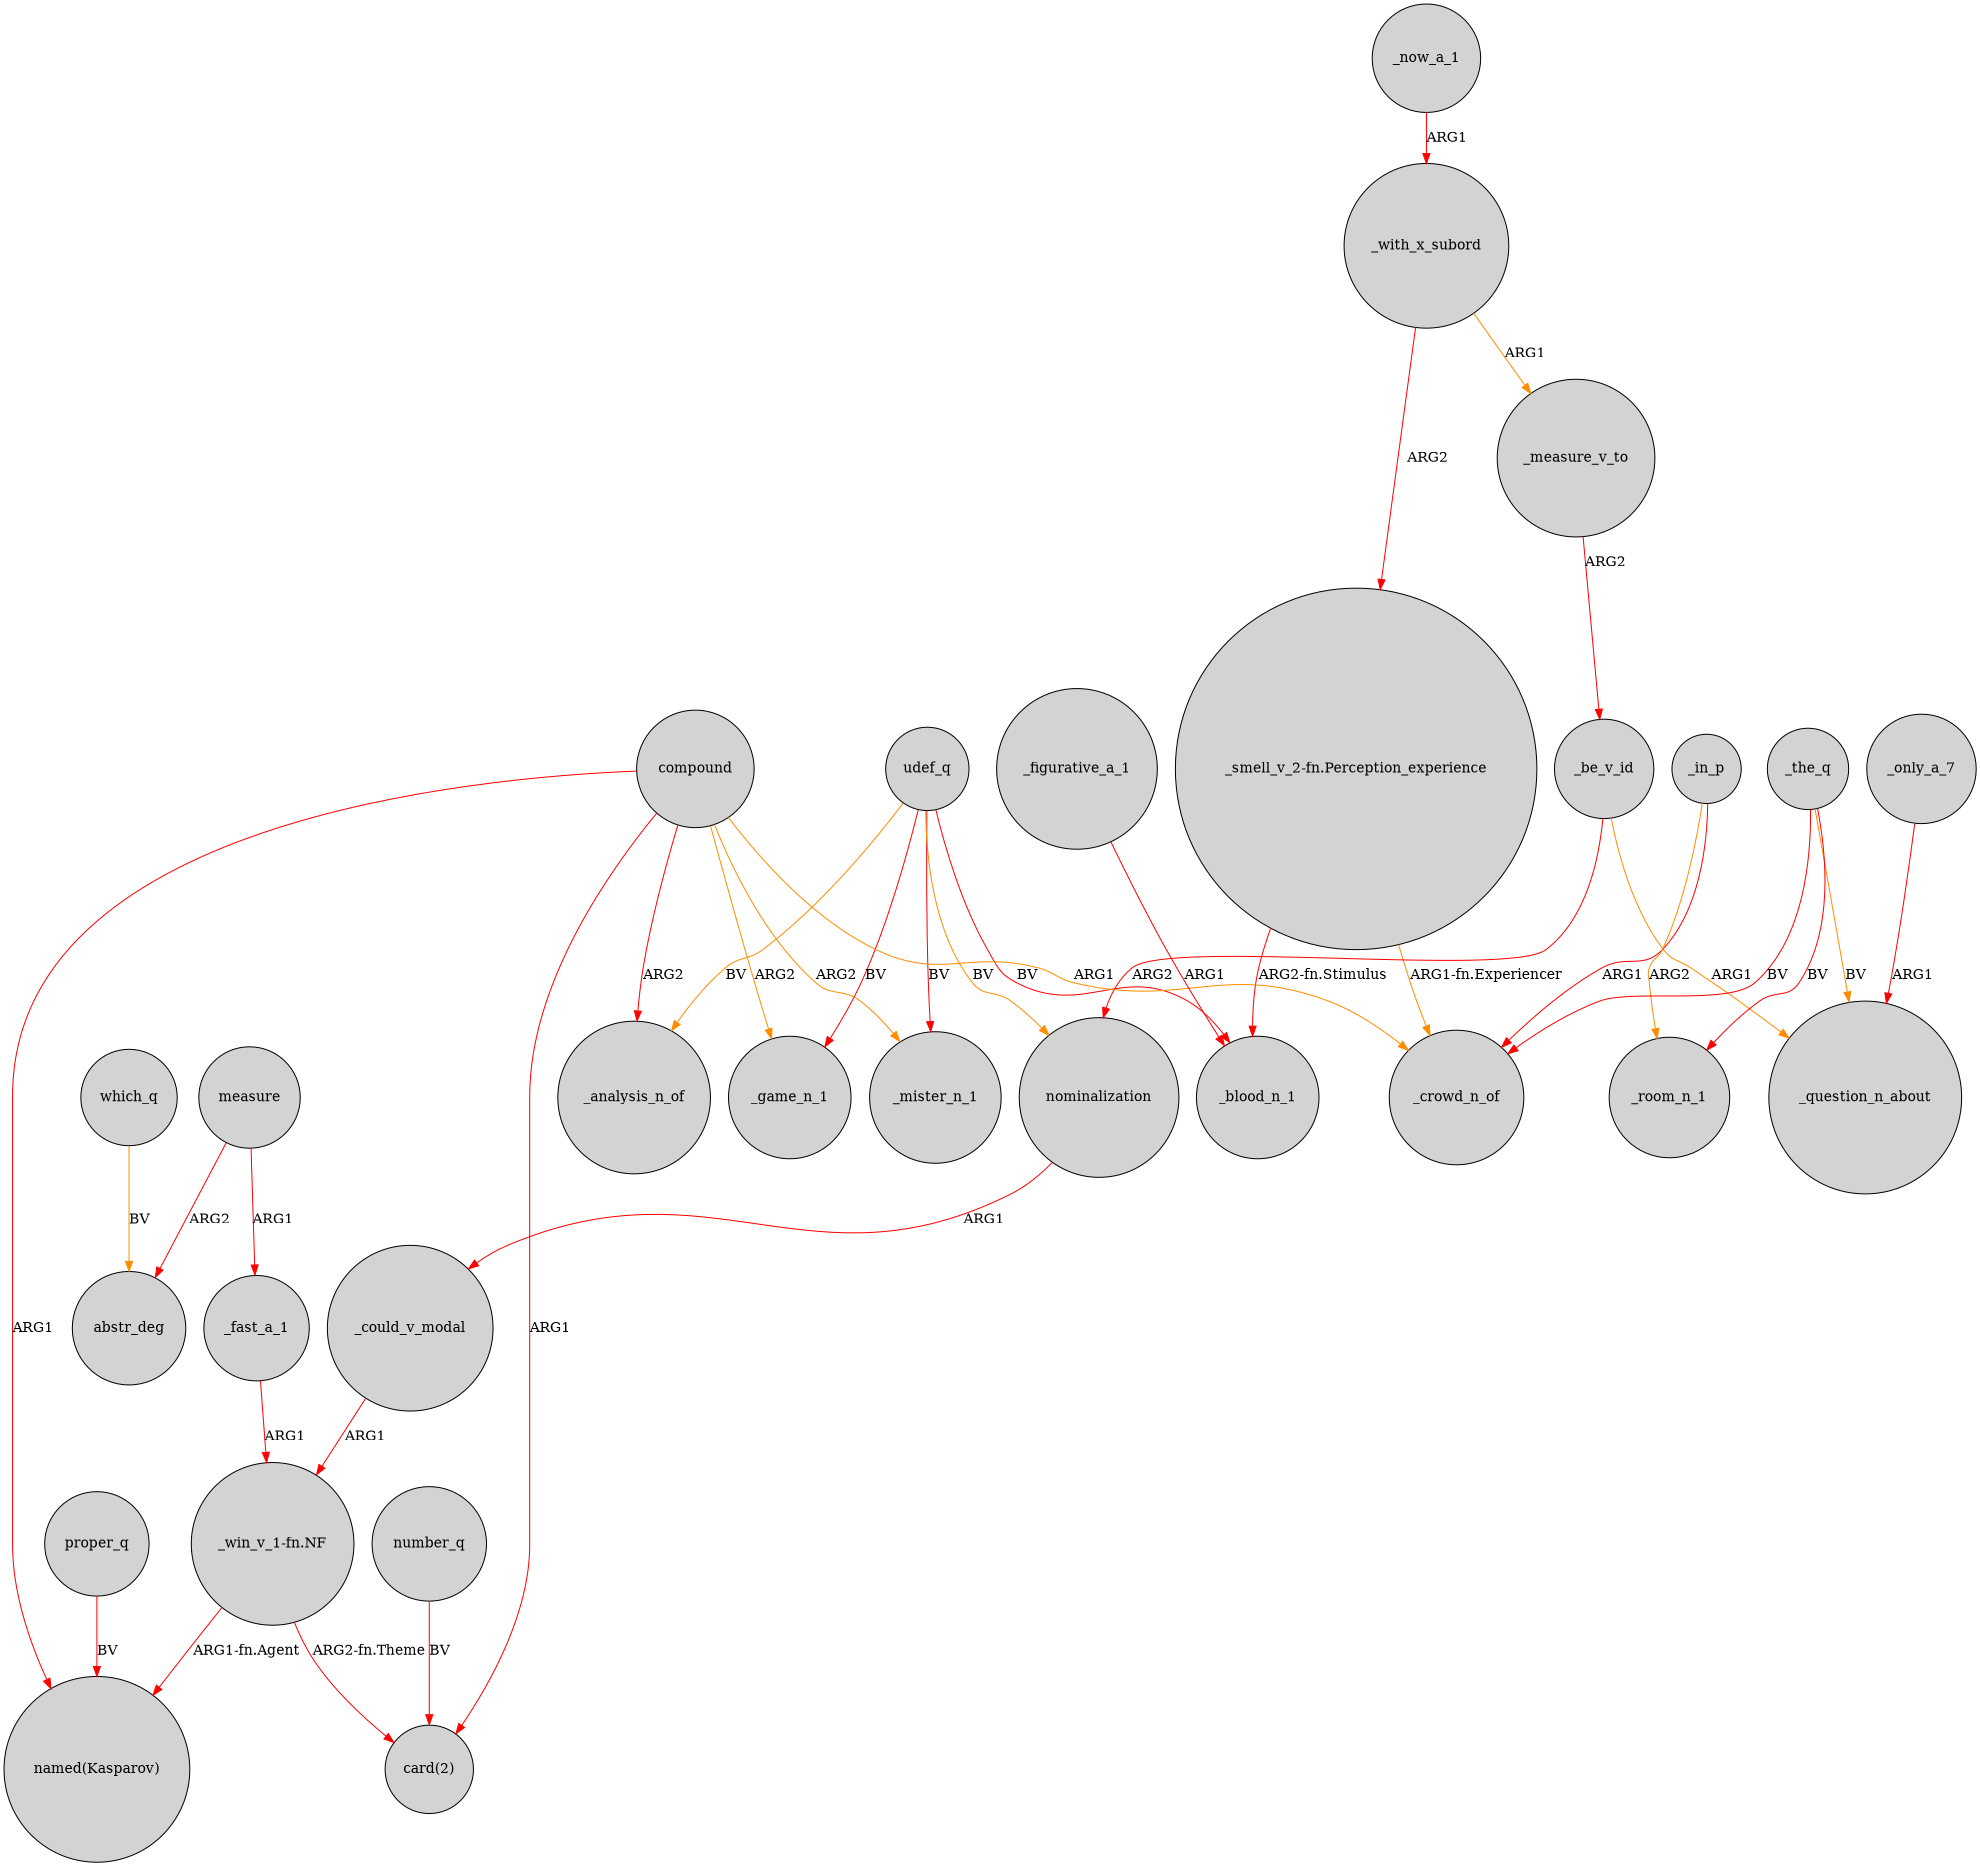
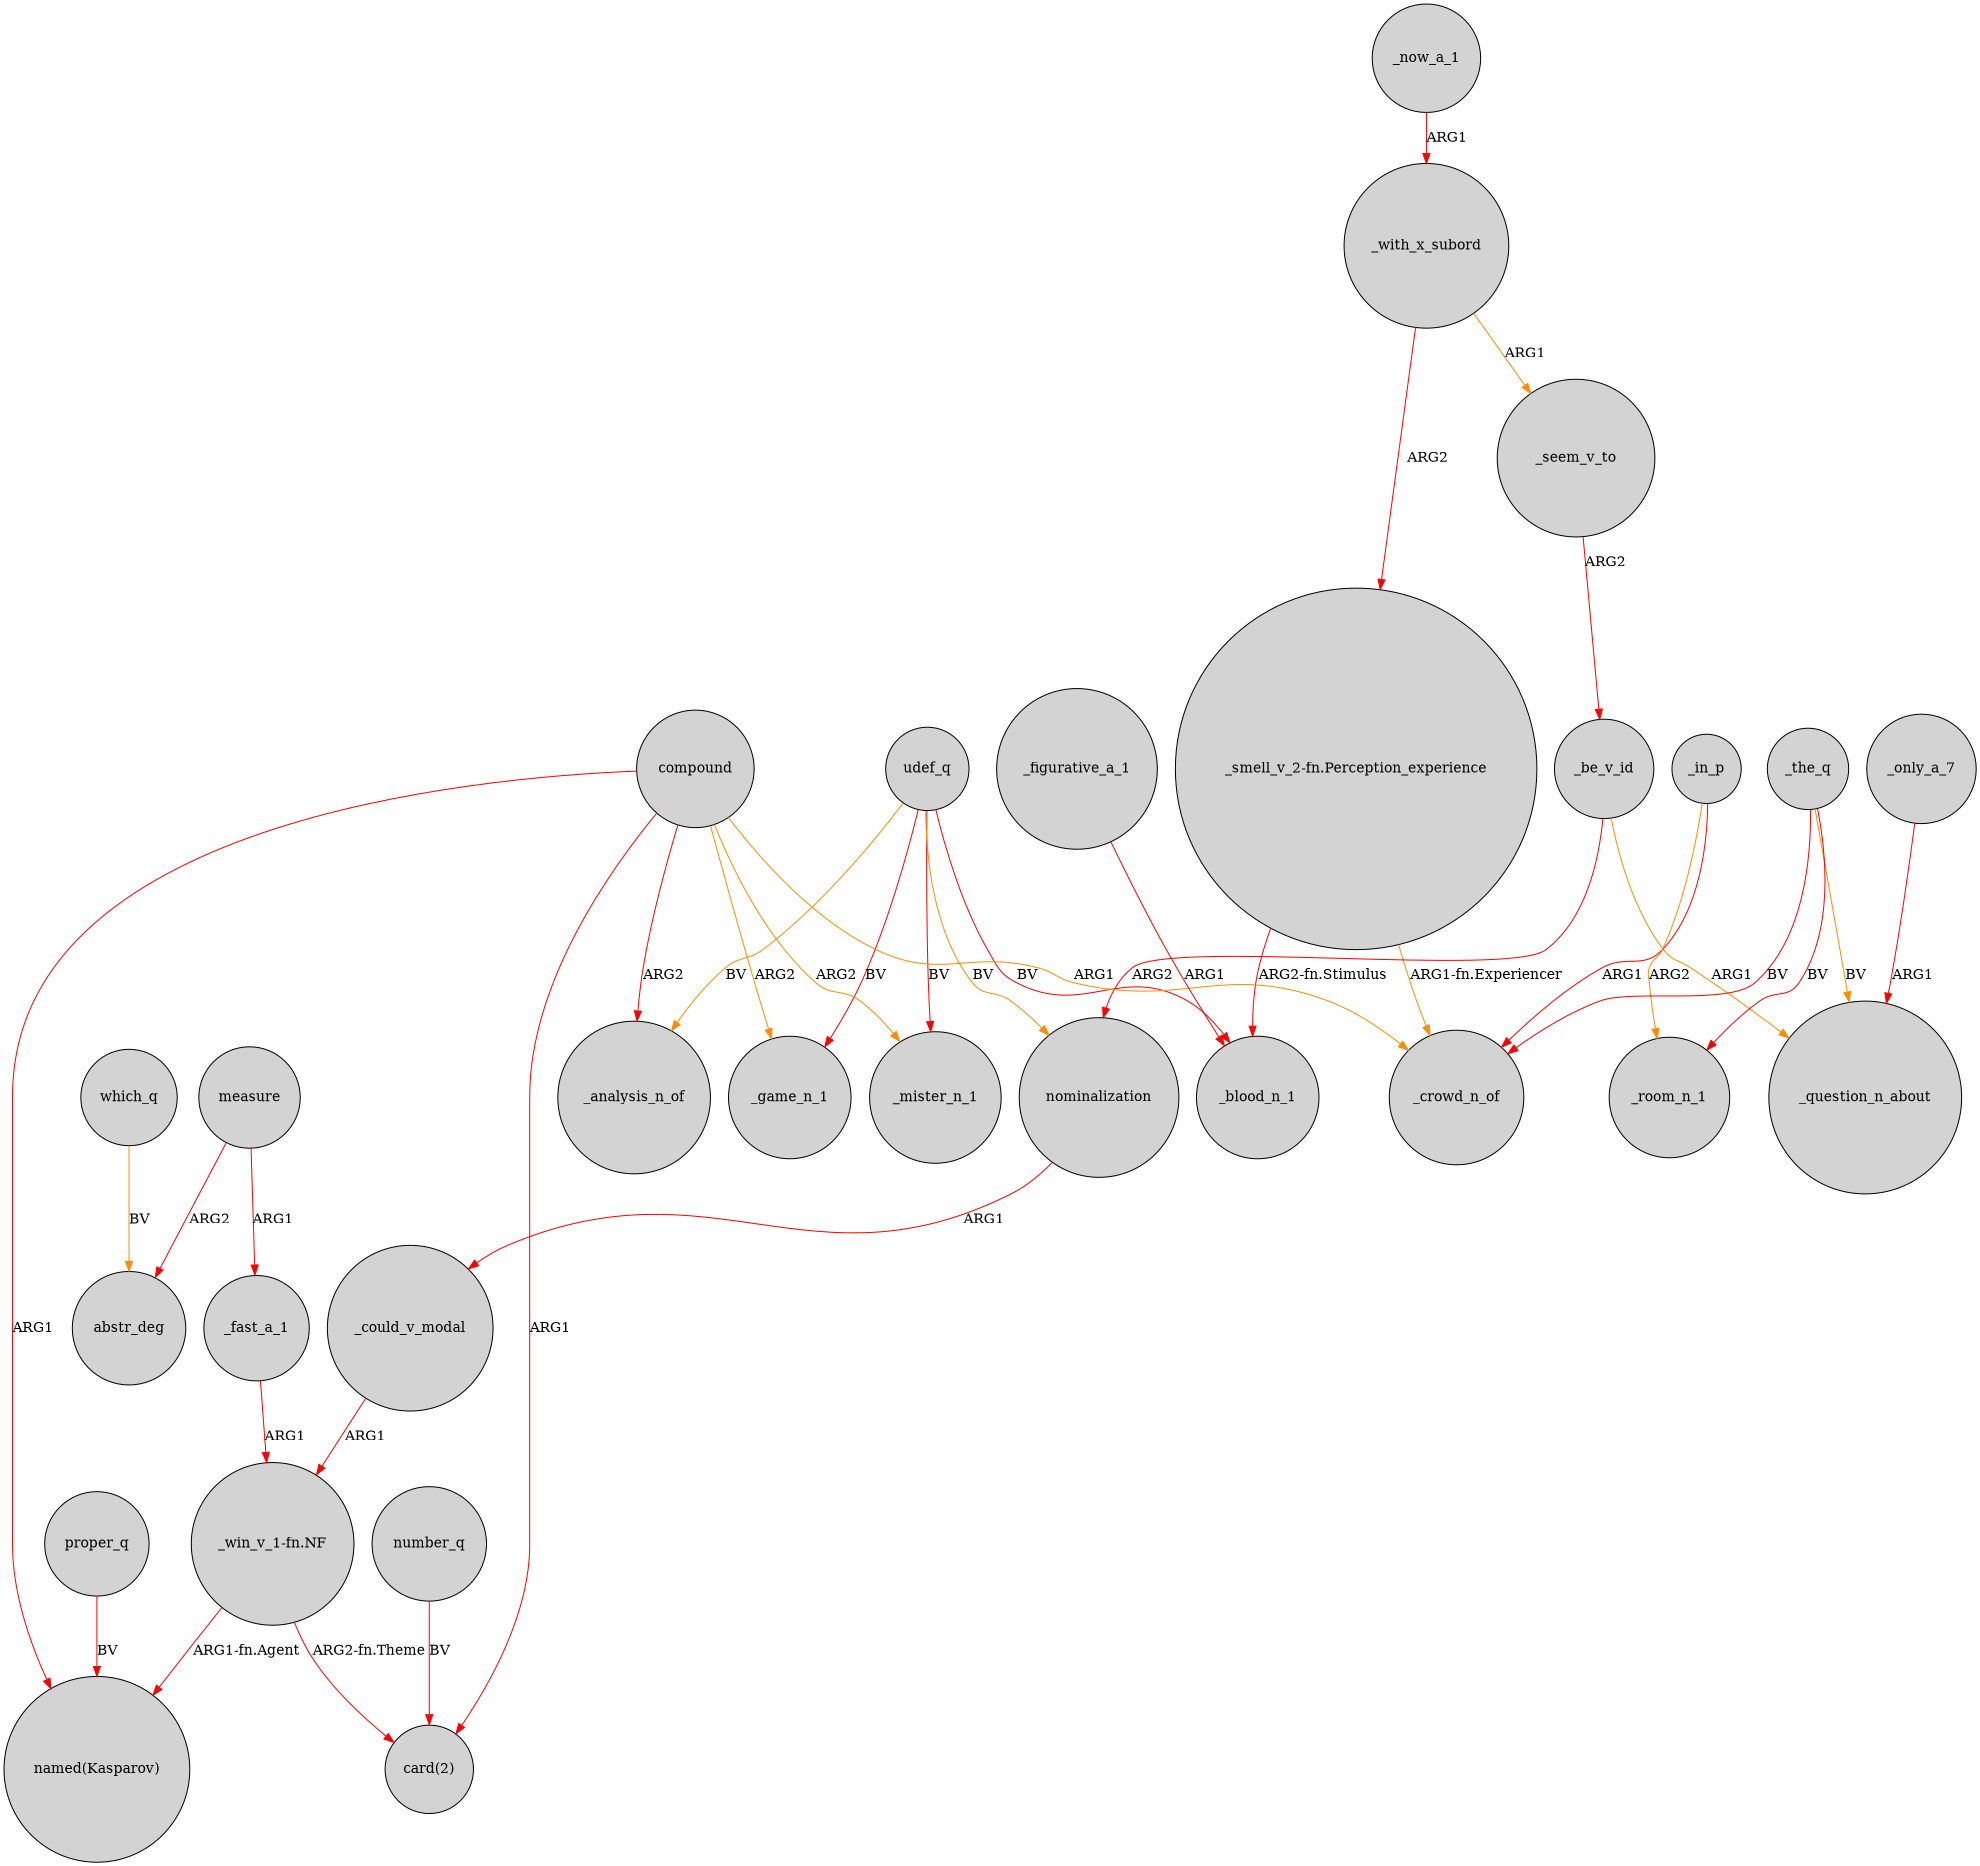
(1576, 458) -> (1576, 458)
